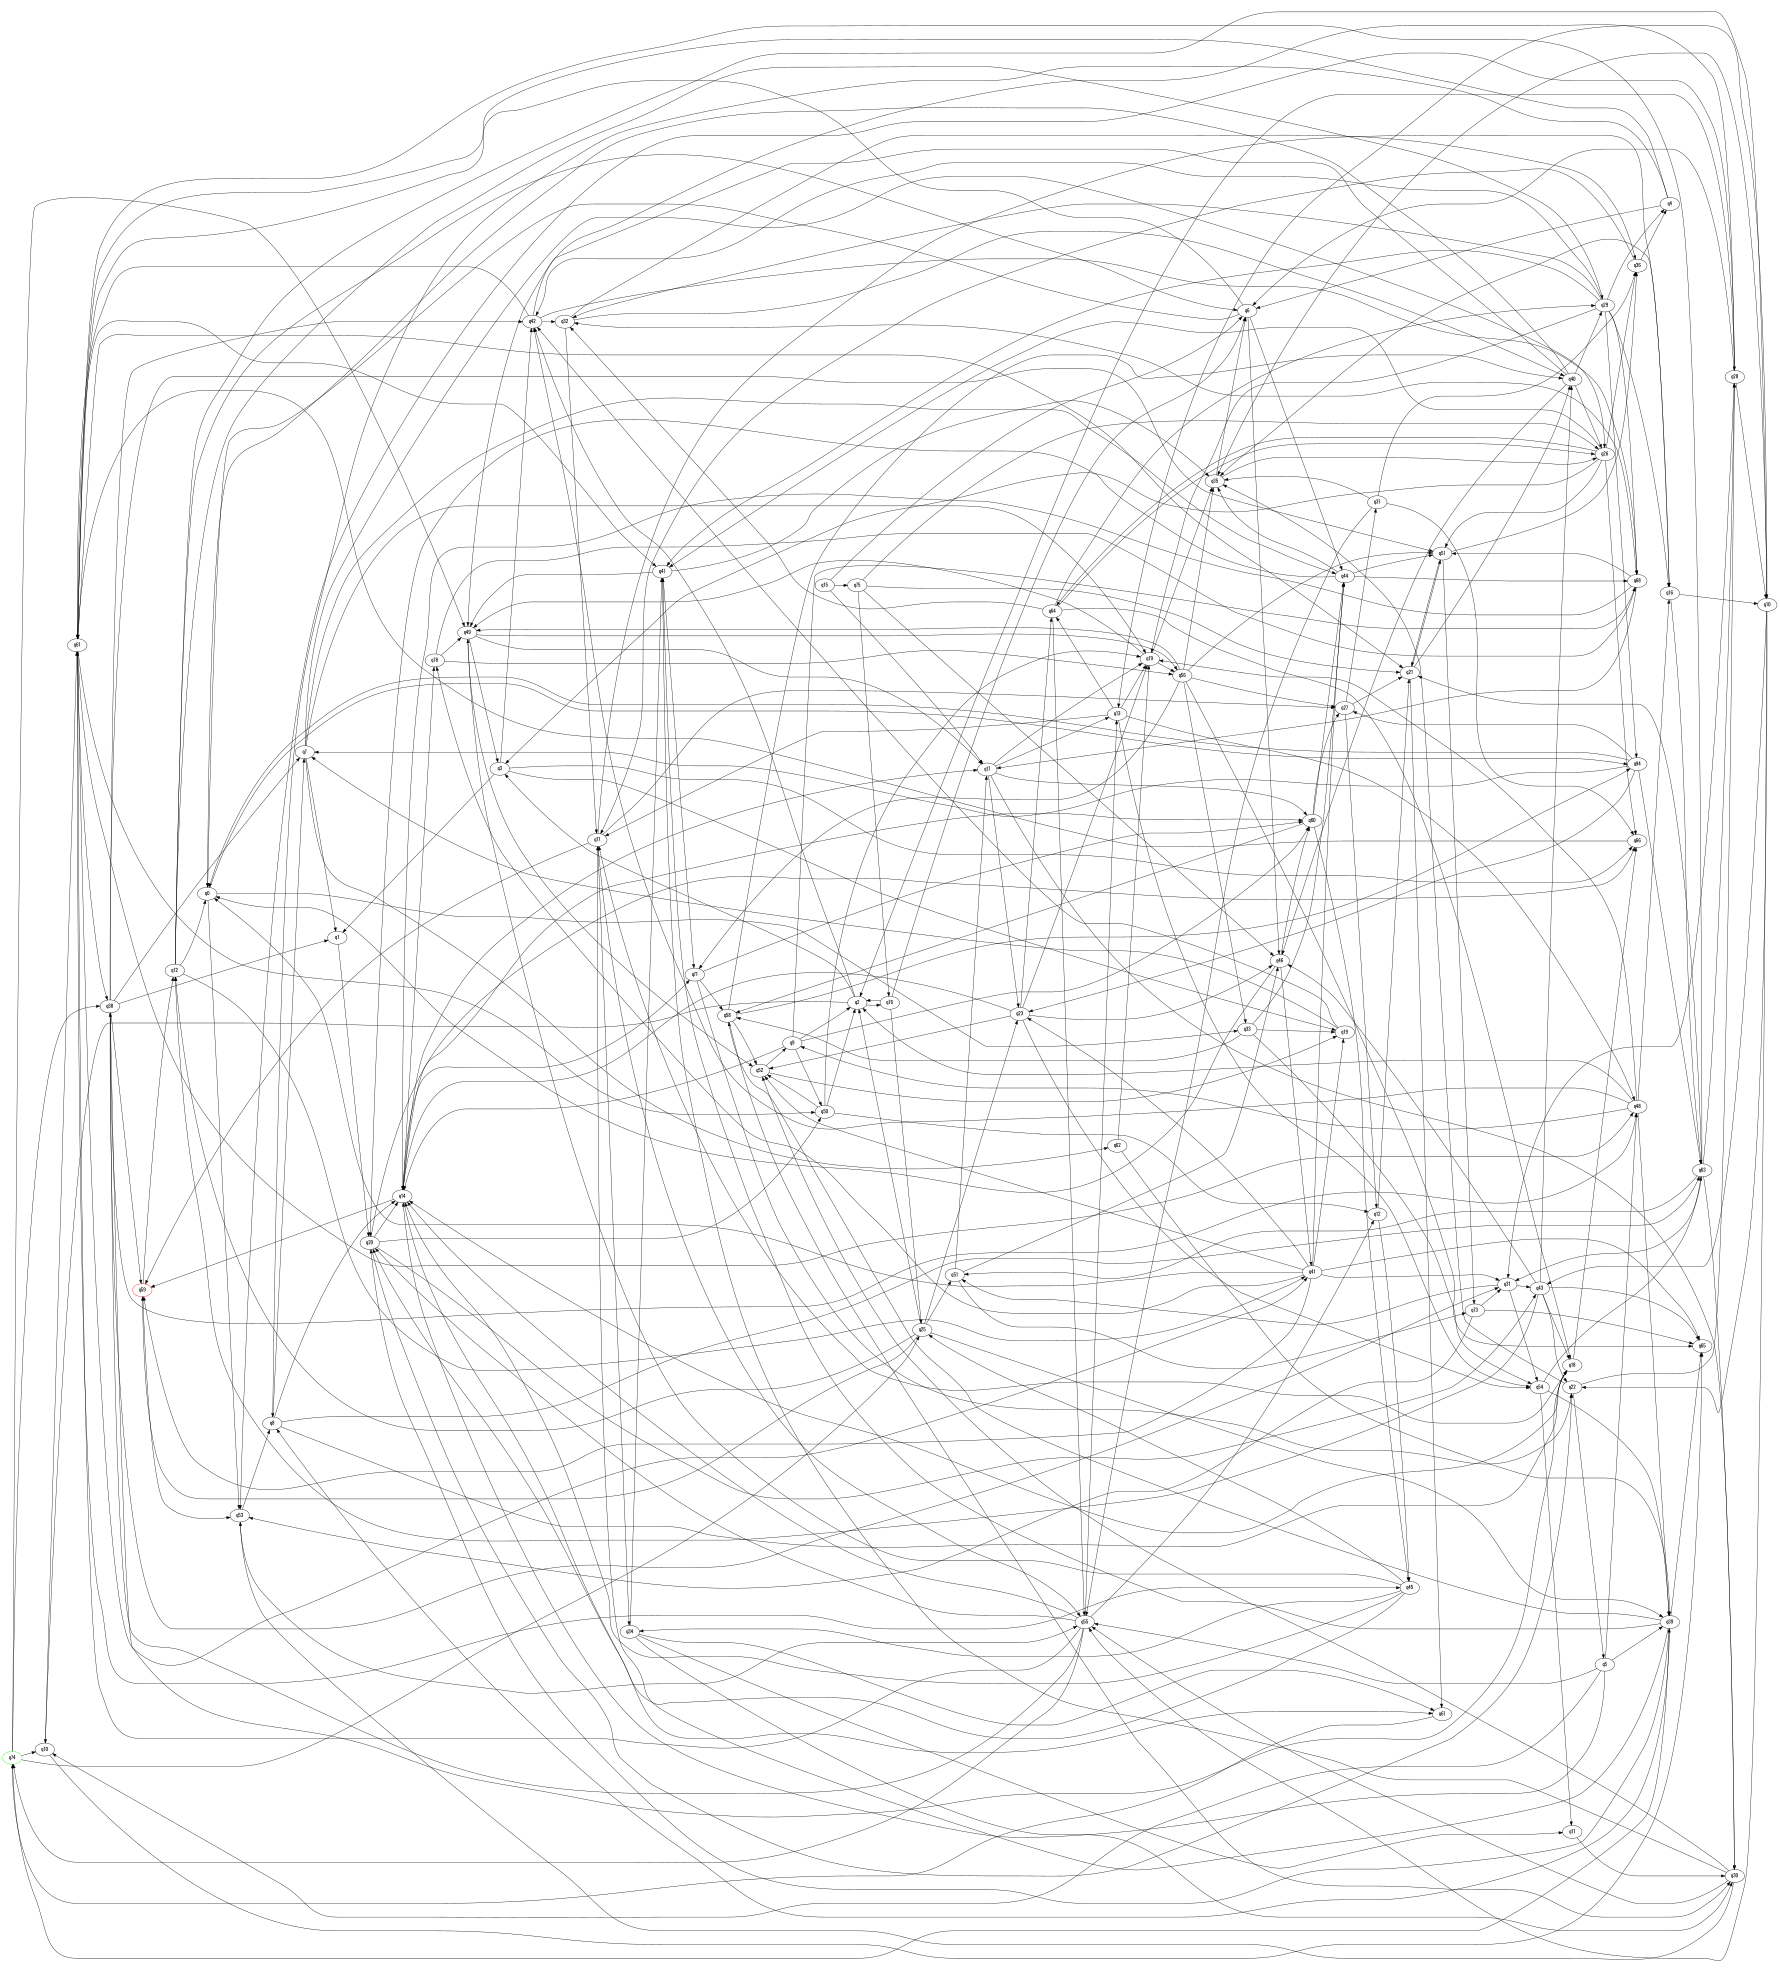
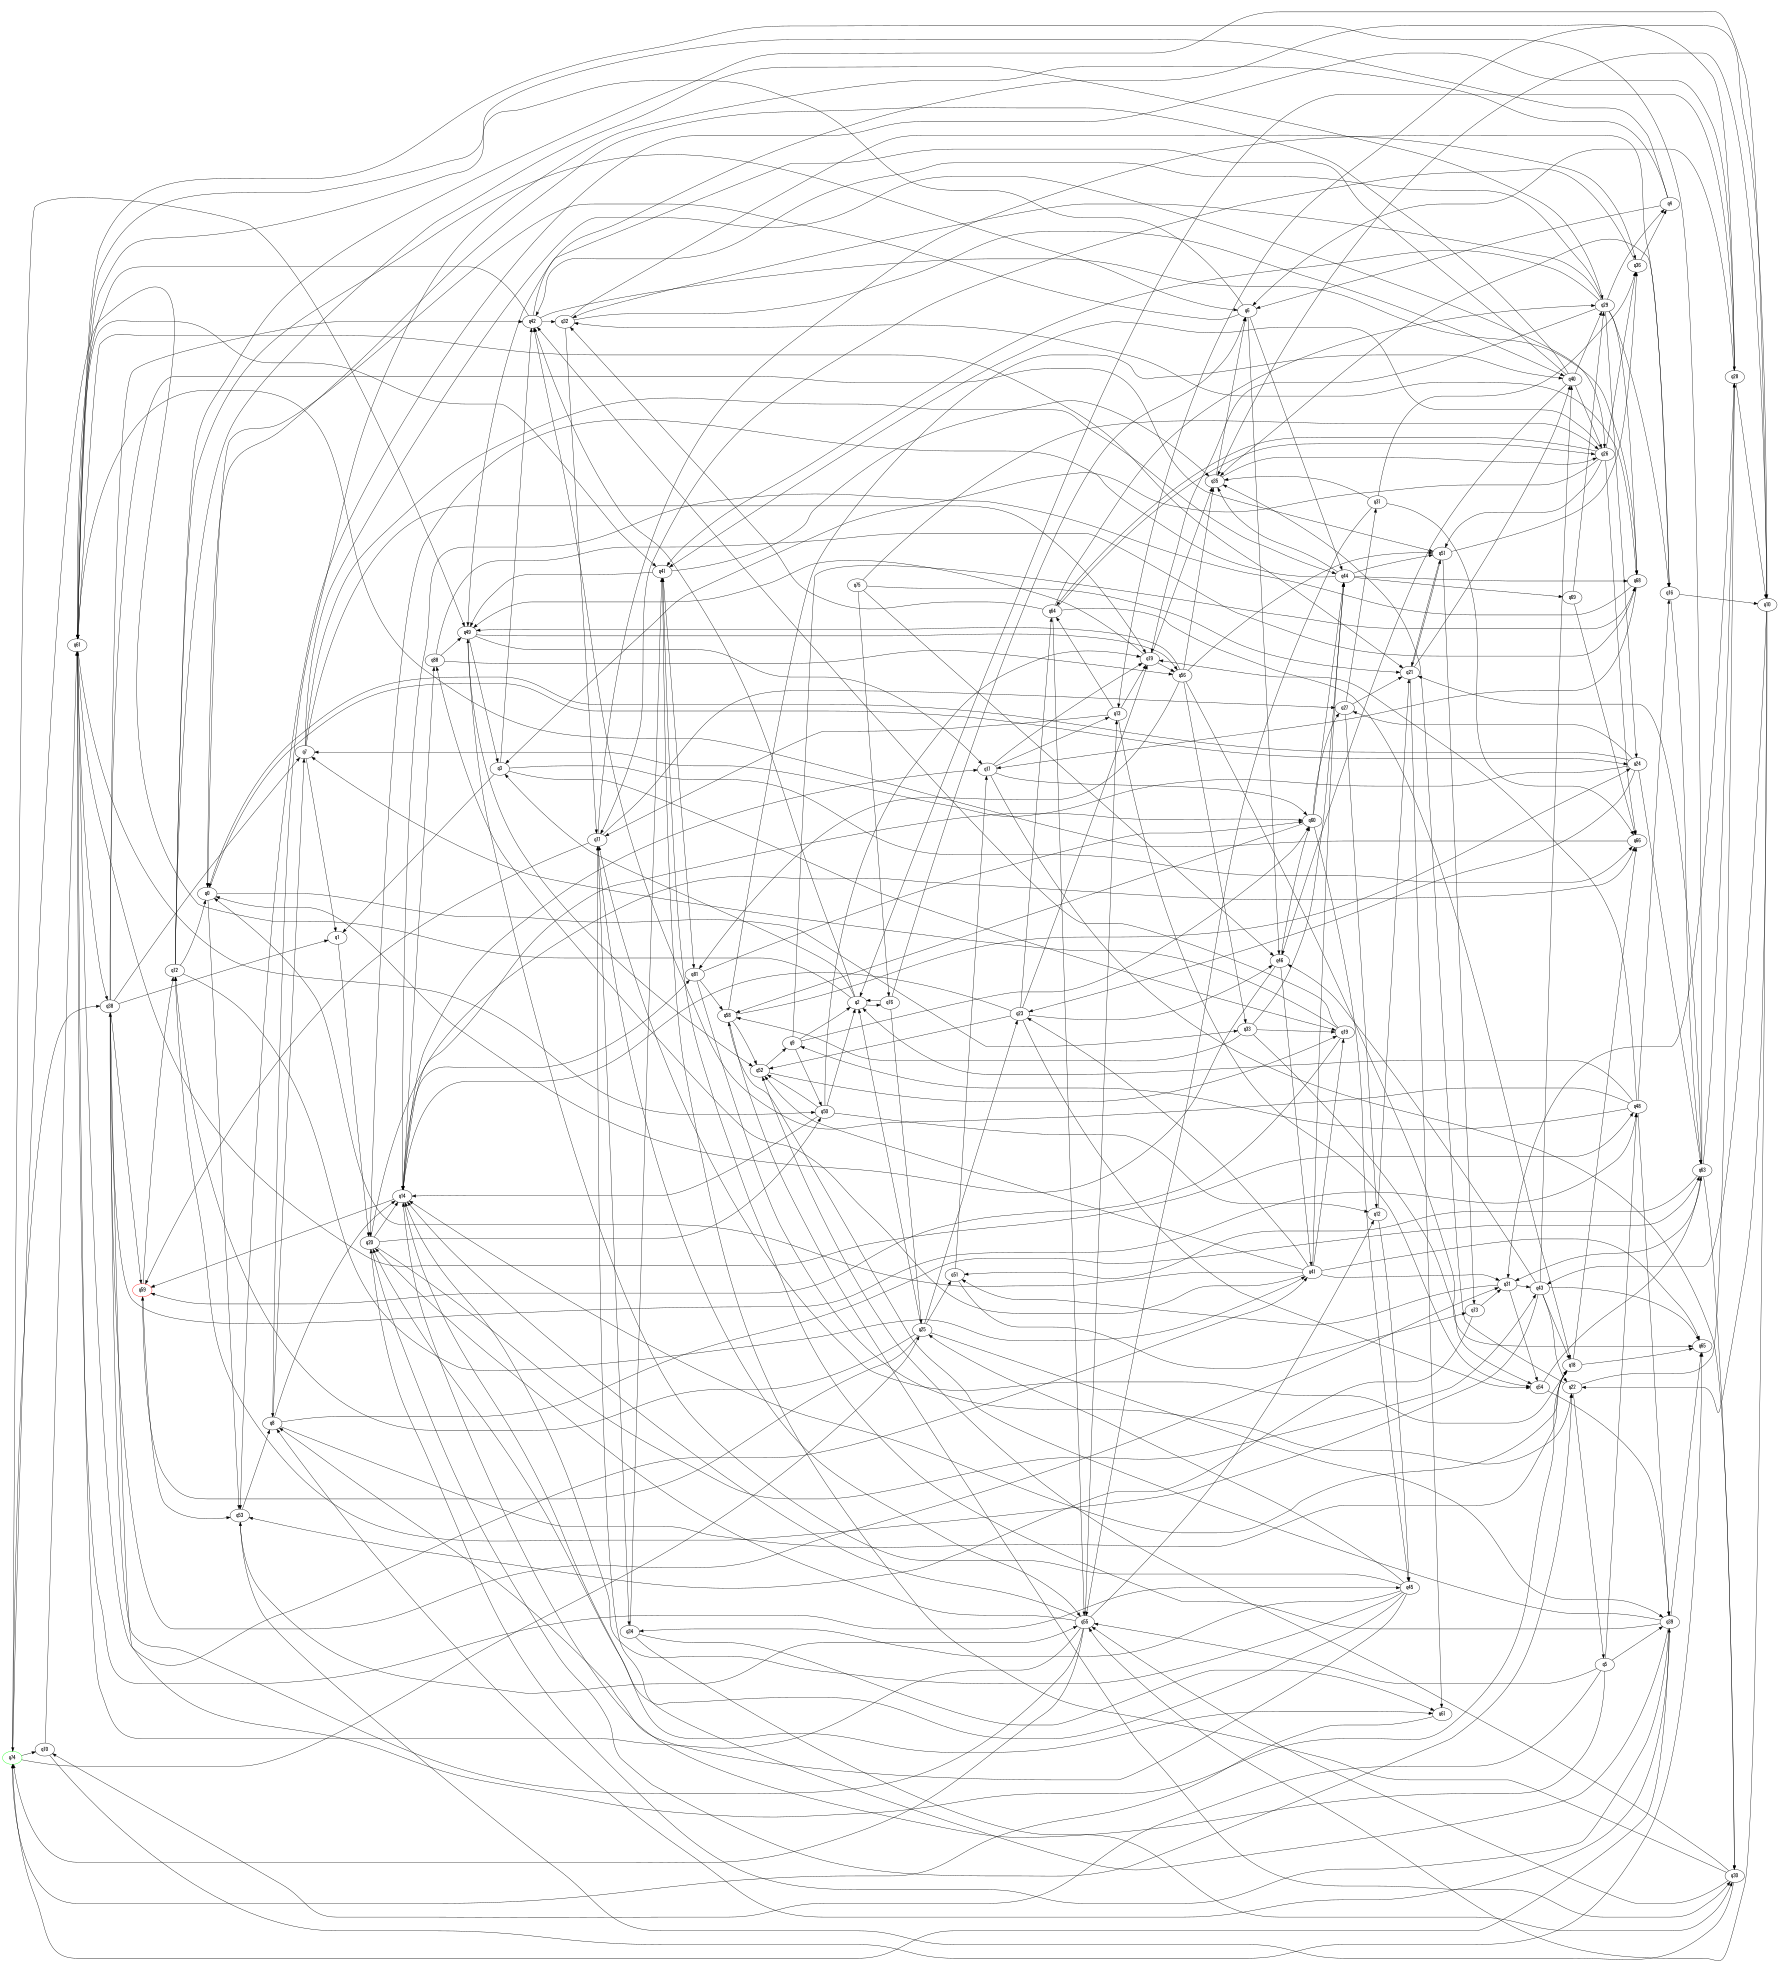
(1546, 554) -> none
(825, 585) -> none
none -> (1572, 598)
(435, 660) -> (435, 660)
(1261, 694) -> none
(1637, 764) -> (1637, 764)
(1440, 826) -> none
(1003, 890) -> none
(695, 975) -> (695, 975)
(119, 1023) -> (133, 300)
(588, 1104) -> (627, 1195)
(1117, 1146) -> none
(1182, 1176) -> none
(1588, 1320) -> (1636, 1358)
(695, 1444) -> (818, 1284)
none -> (816, 1768)
(1572, 1832) -> none
